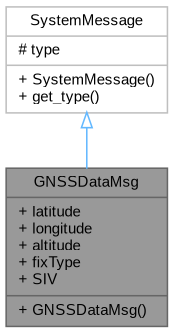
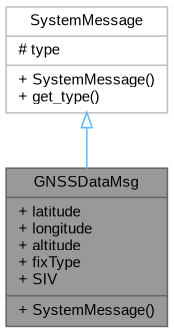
(83, 310) -> (87, 310)
